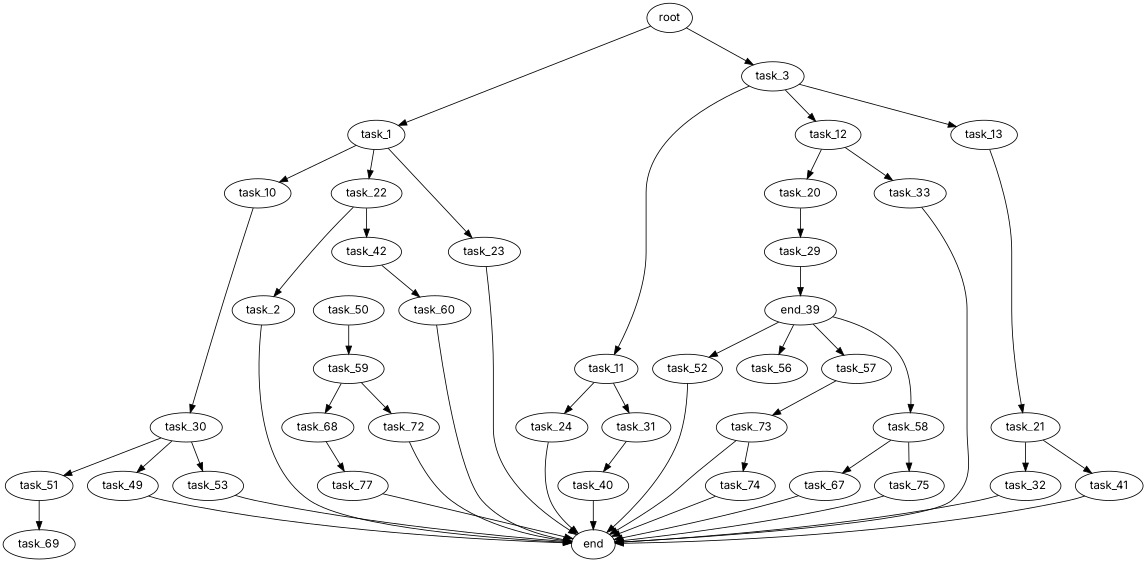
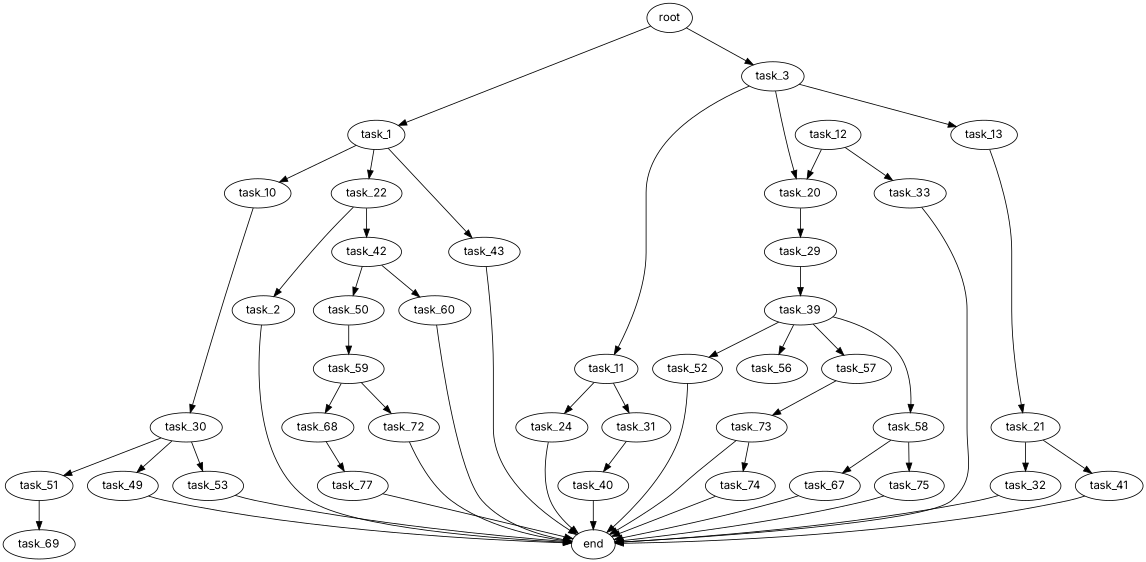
(798, 103) -> (784, 131)
(484, 252) -> (484, 252)
none -> (359, 277)
(800, 310) -> (800, 310)
